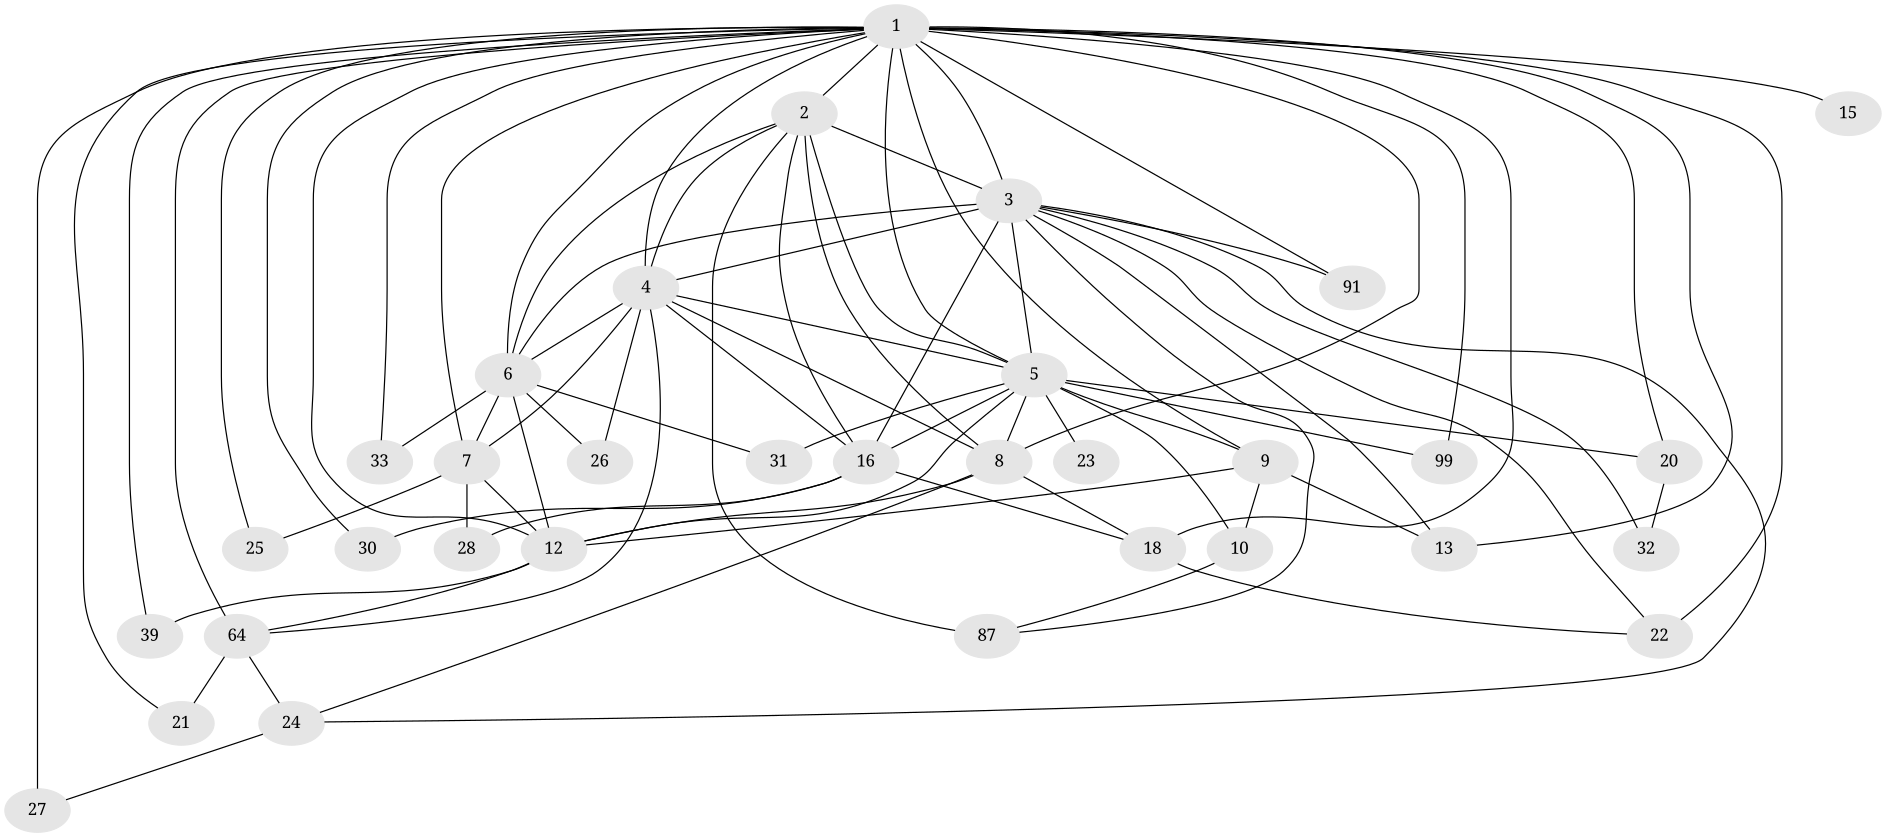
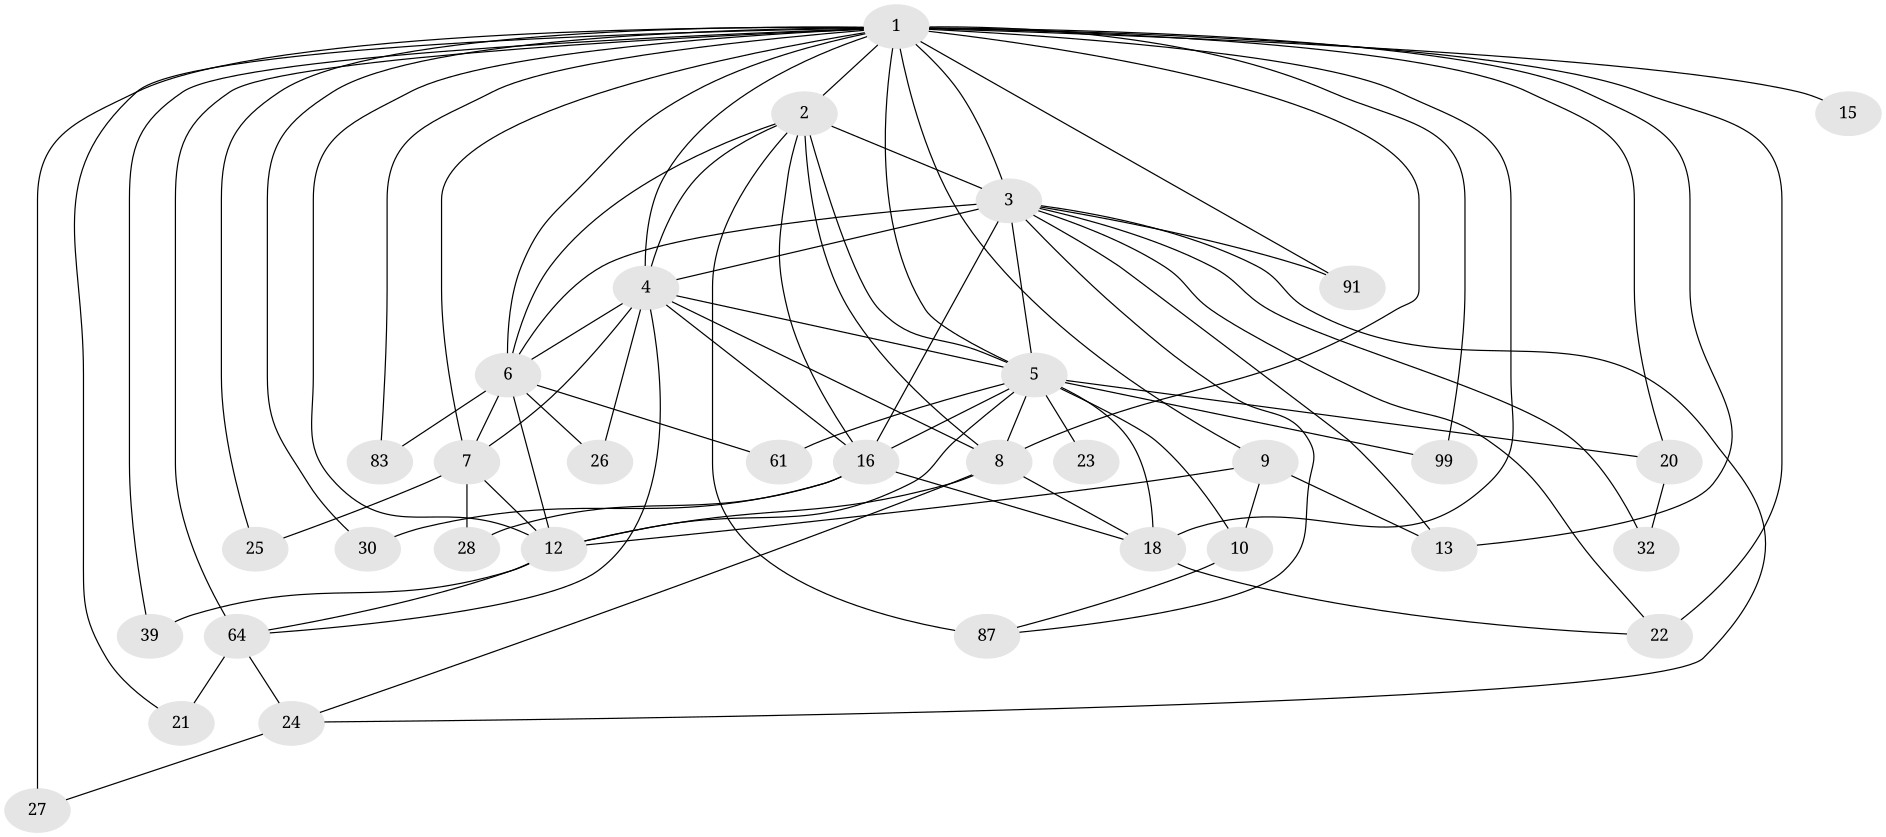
(1150, 419) -> (1131, 442)
(380, 462) -> (380, 462)
(779, 462) -> (779, 462)
